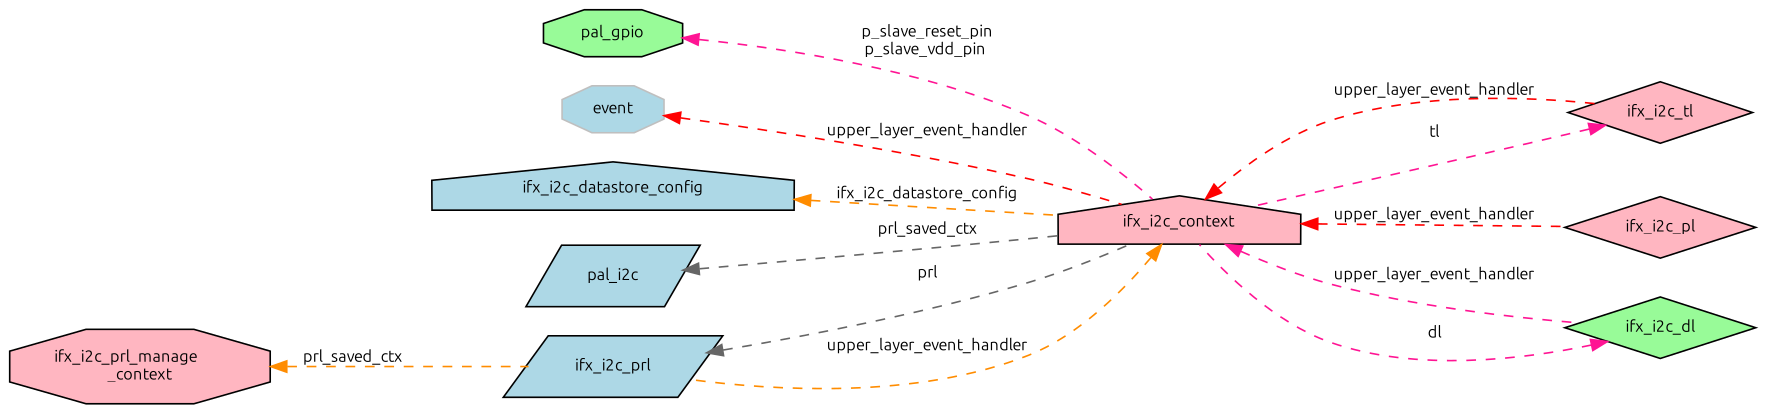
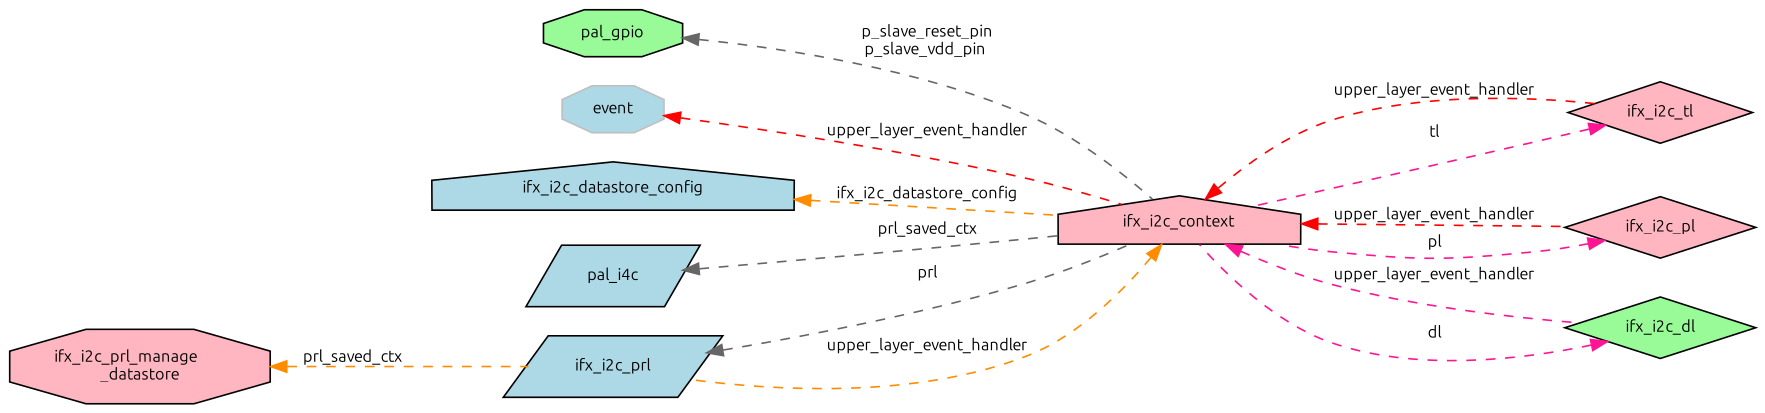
(939, 84) -> (939, 84)
none -> (1434, 258)
(613, 276) -> (613, 276)
(140, 367) -> (140, 367)
